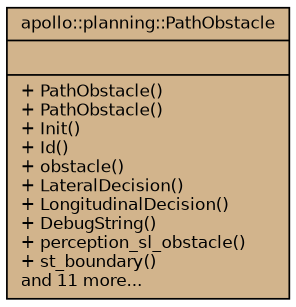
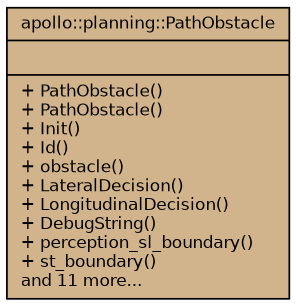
(133, 243) -> (138, 243)
